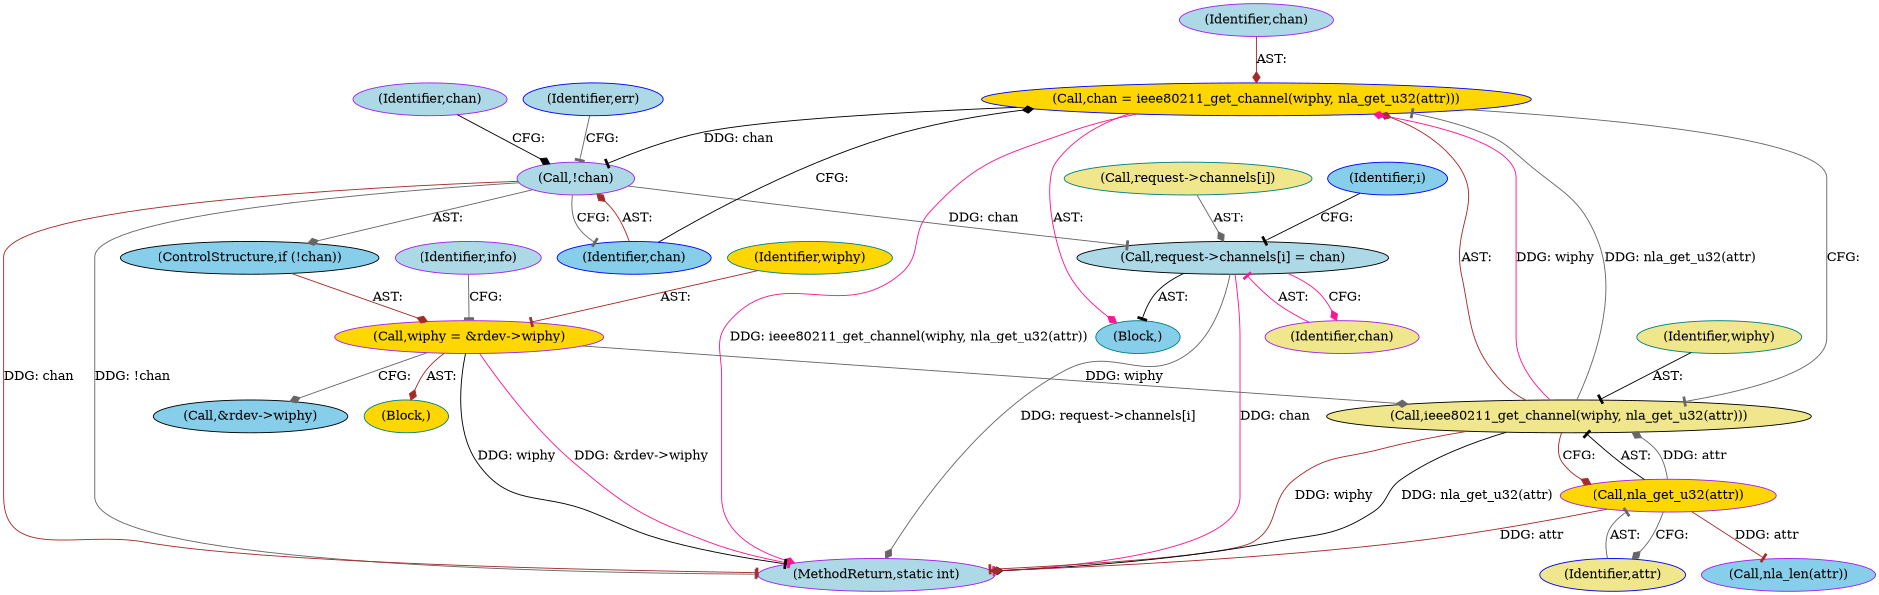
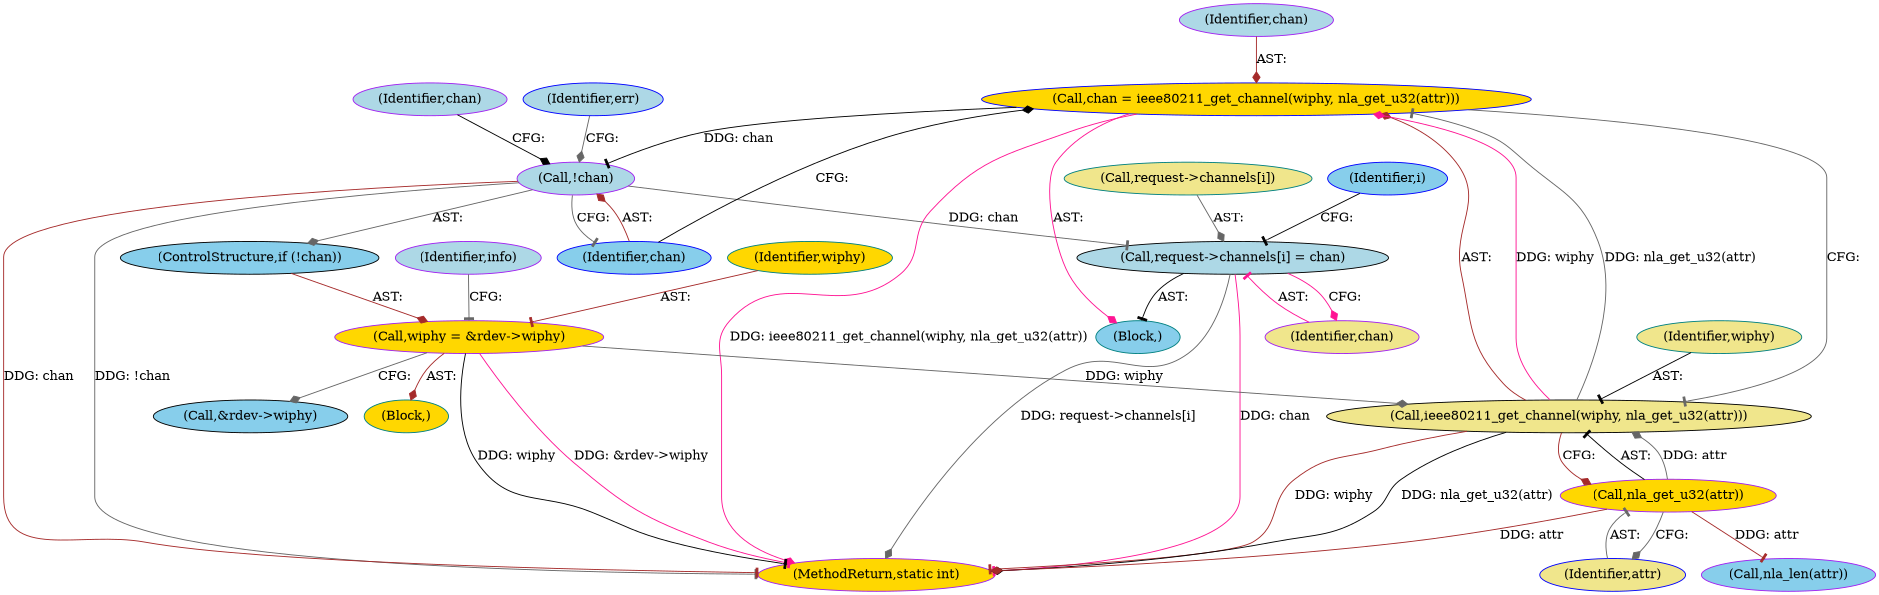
(585, 137) -> (585, 137)
(876, 575) -> (876, 575)
